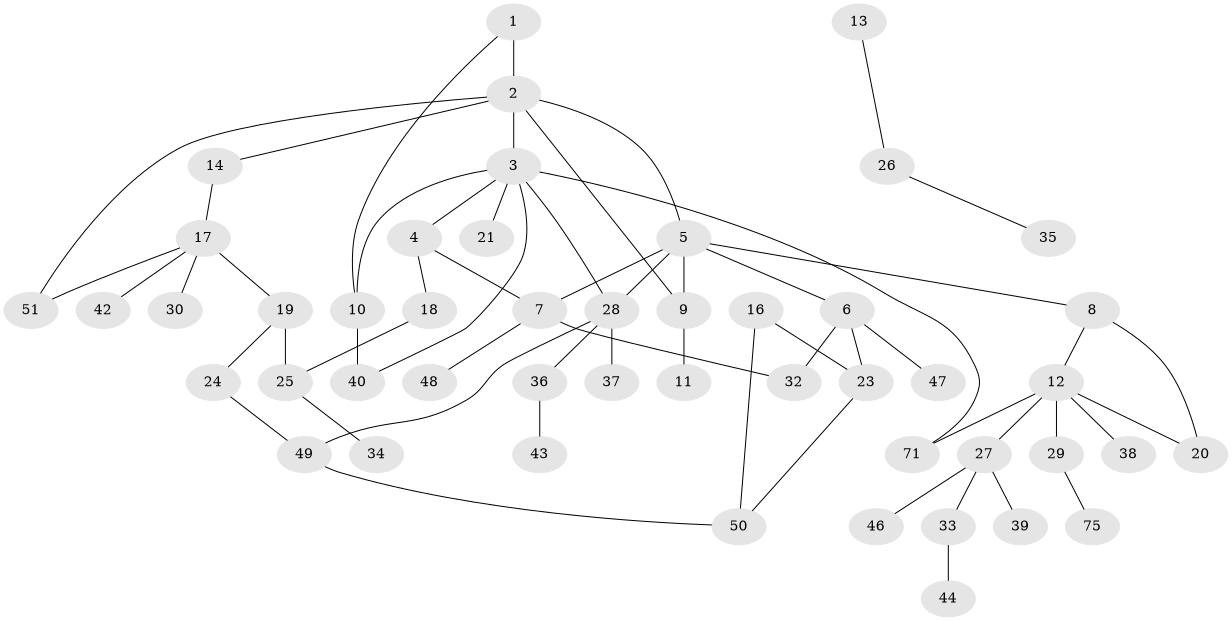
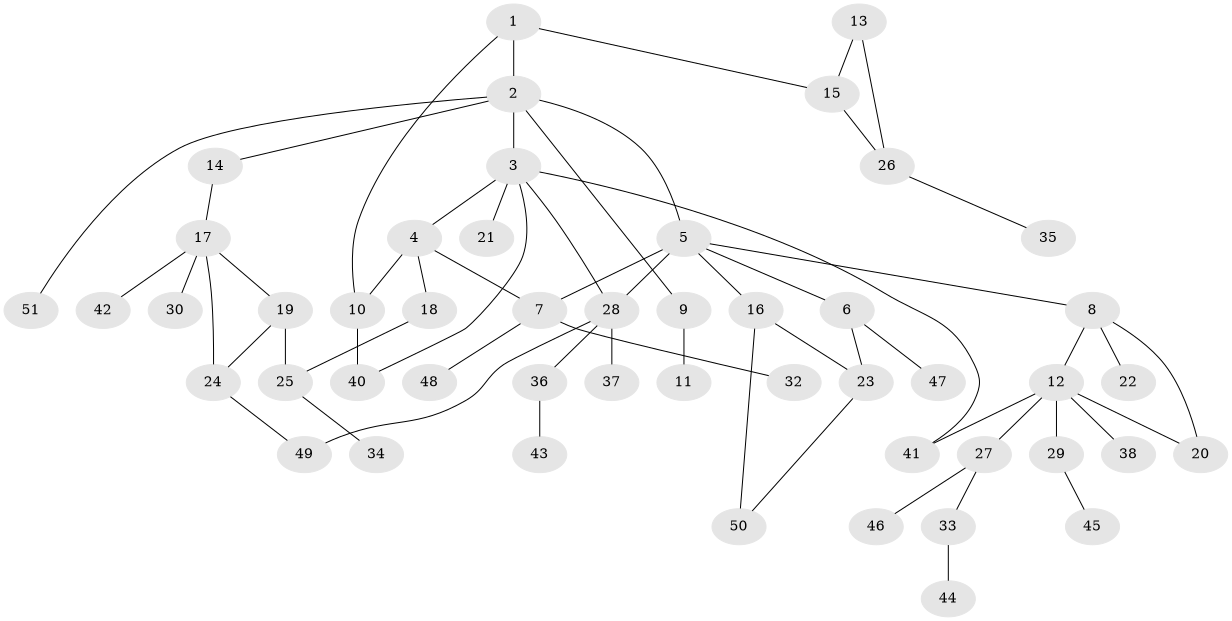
none -> (832, 94)
(395, 205) -> (386, 274)
(116, 272) -> (212, 310)
(684, 274) -> (720, 274)
(821, 346) -> none
none -> (1129, 383)
(912, 455) -> (912, 455)
(516, 508) -> none
(1020, 527) -> none
(1093, 527) -> (1093, 527)
